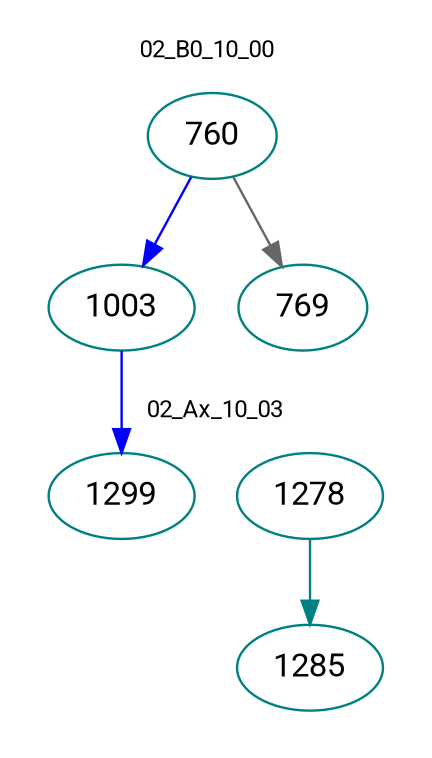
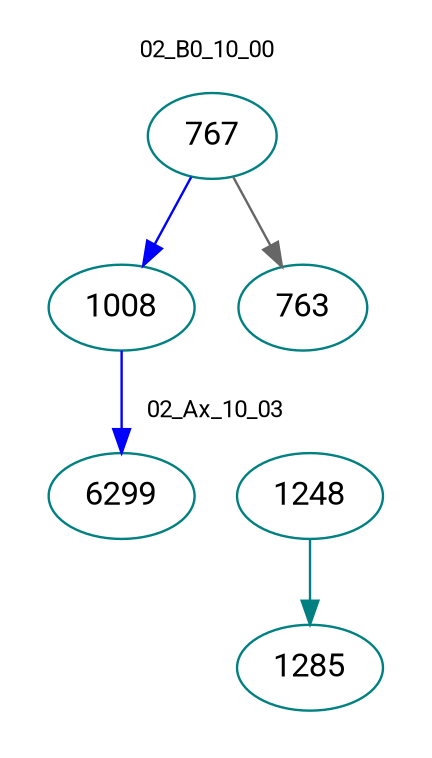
(212, 136) -> (212, 136)
(122, 308) -> (122, 308)
(303, 308) -> (303, 308)
(122, 496) -> (122, 496)
(310, 496) -> (310, 496)
